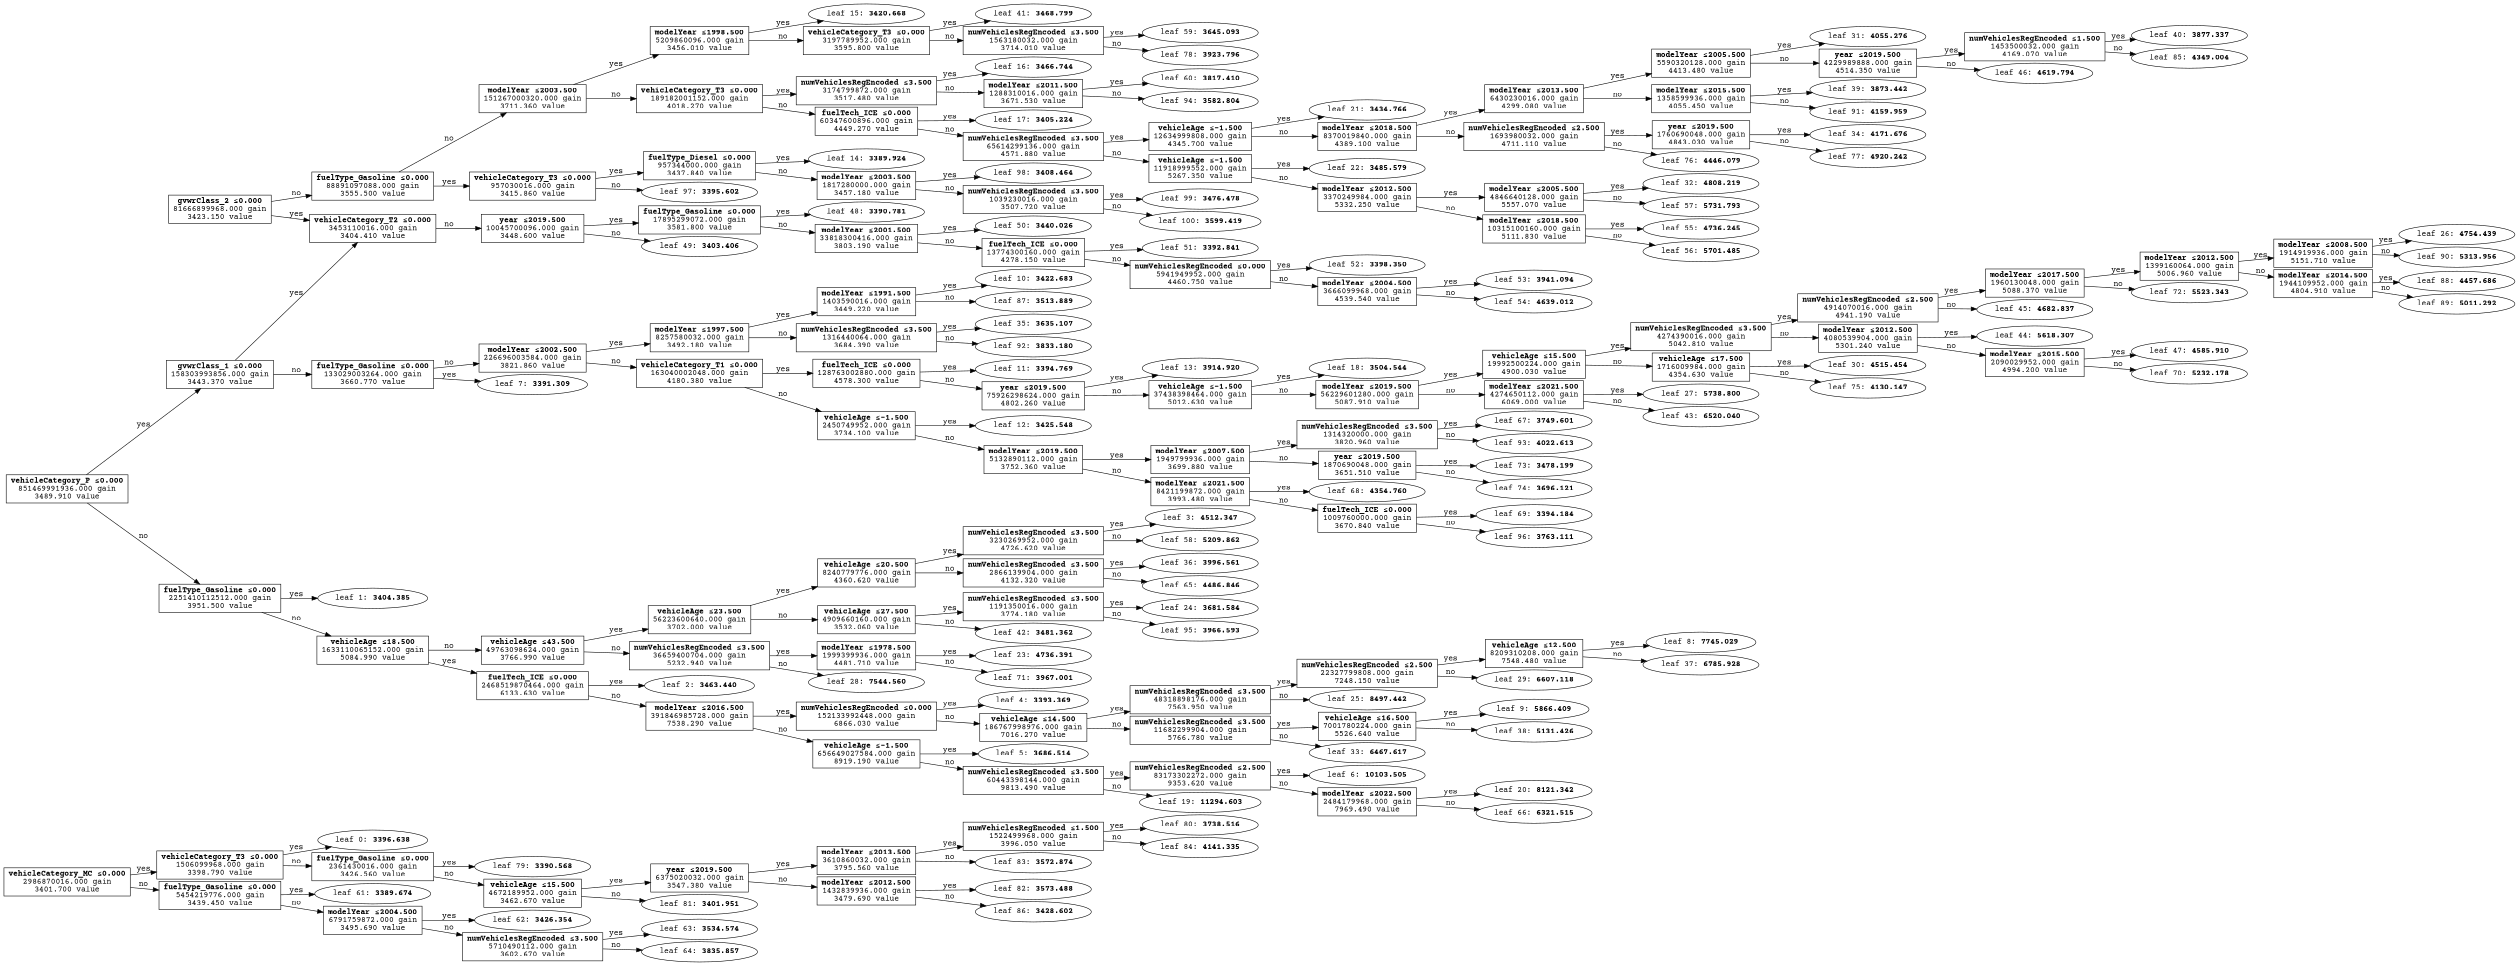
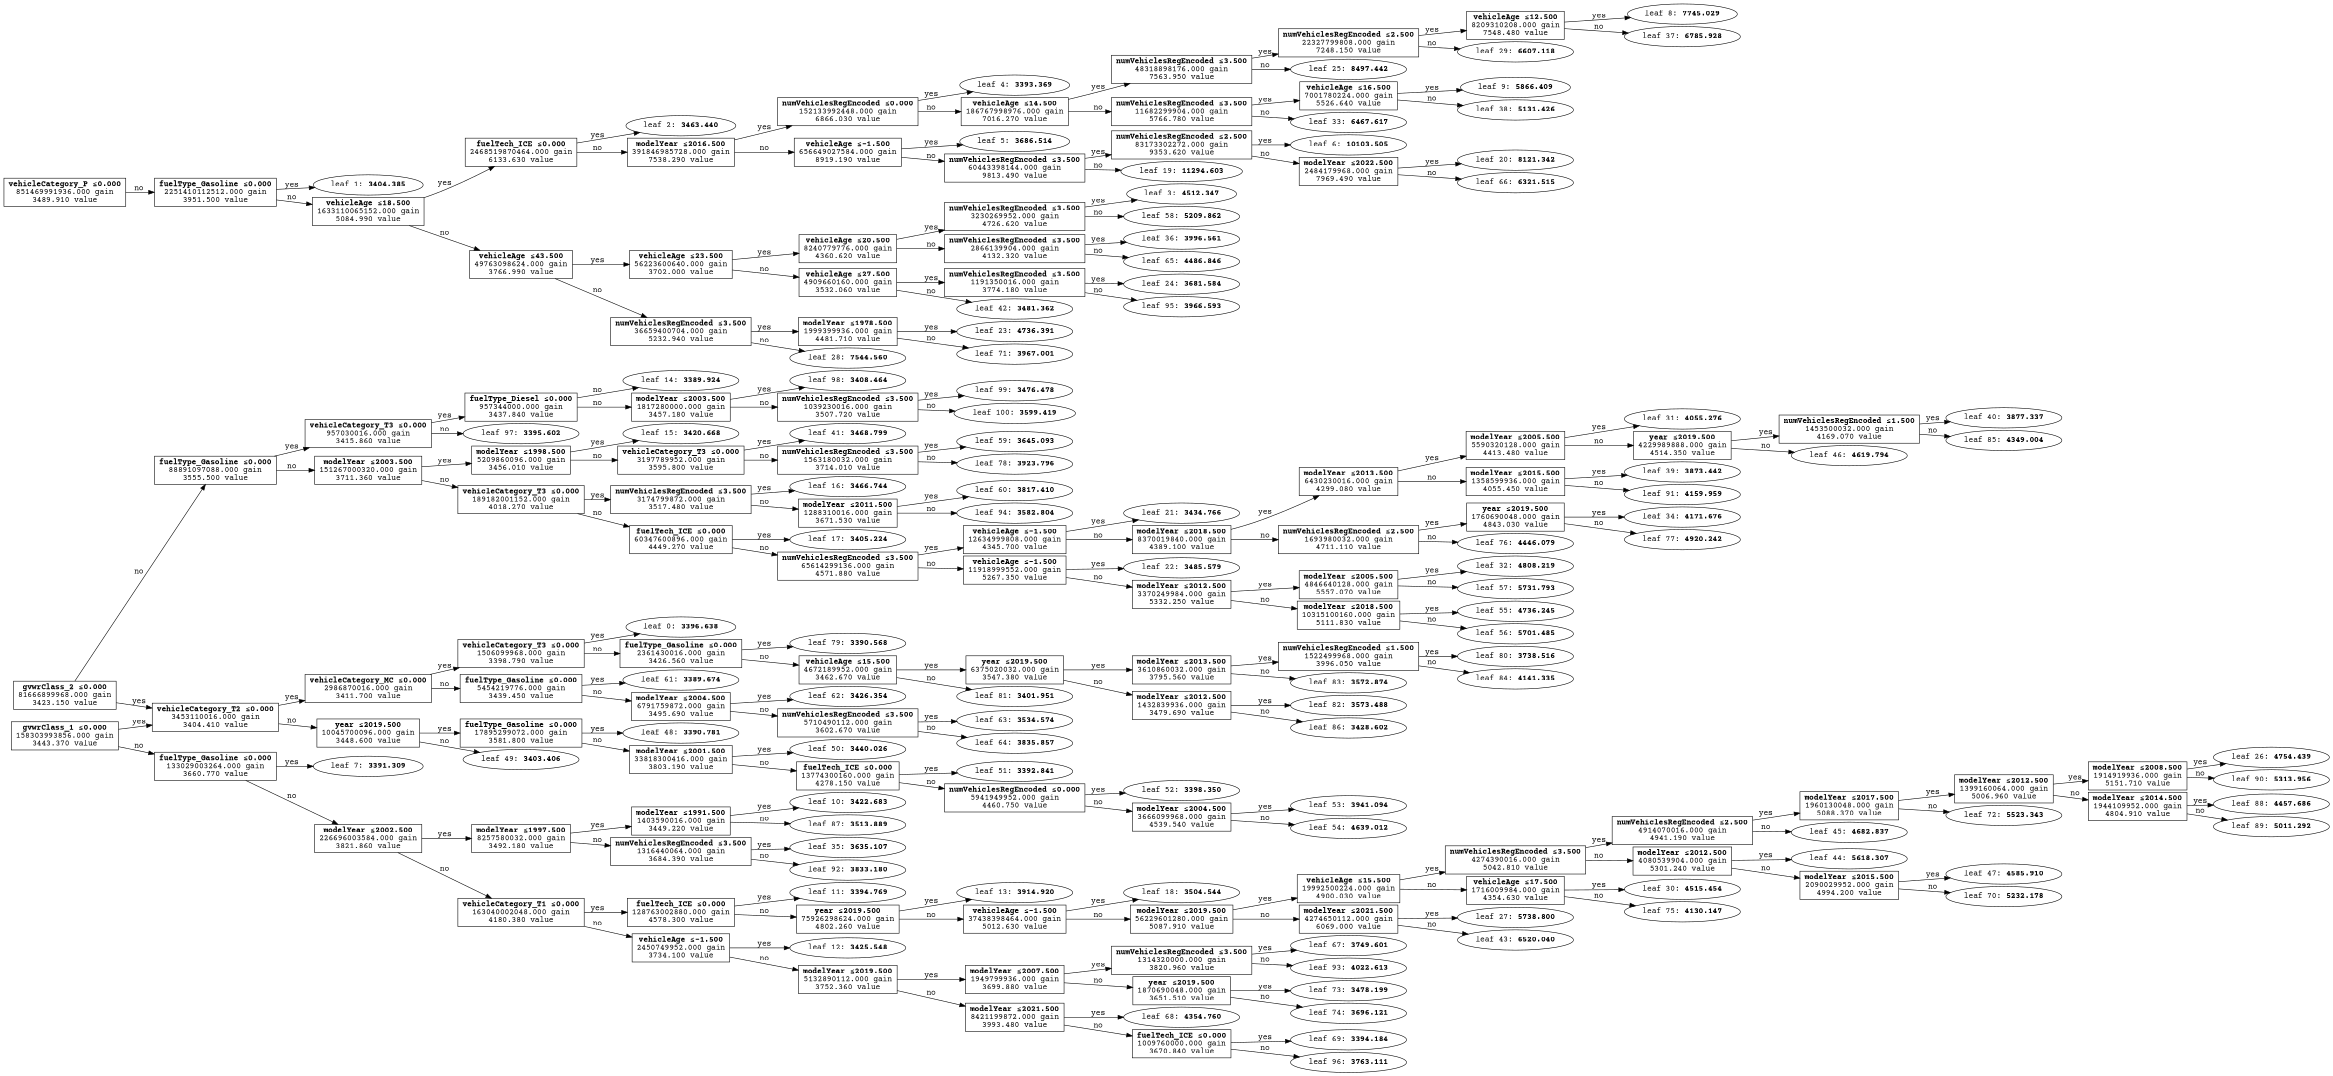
(783, 158) -> (597, 390)
(141, 433) -> none
none -> (289, 703)
(67, 889) -> (368, 696)
